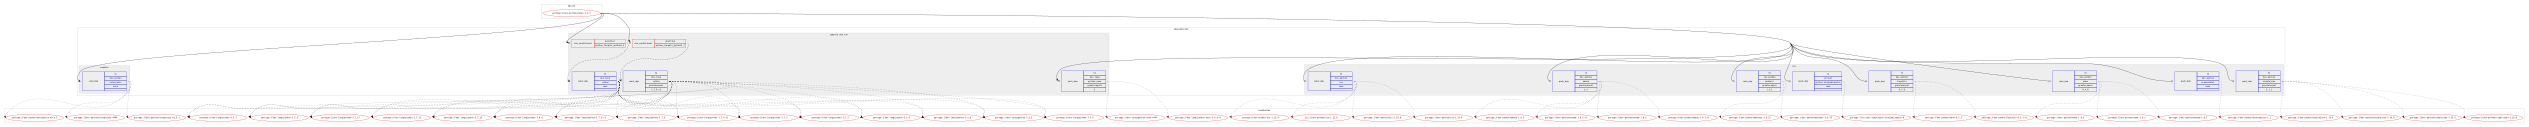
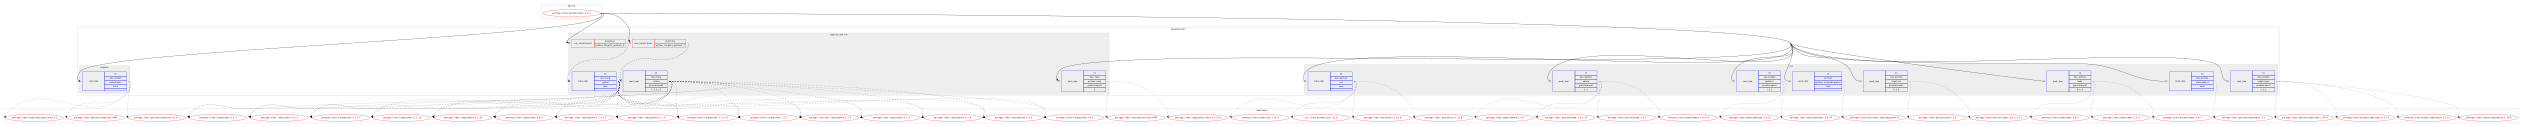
(830, 118) -> (830, 118)
(1877, 118) -> (1874, 118)
